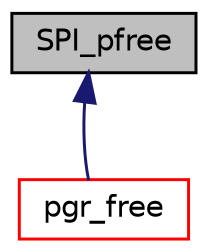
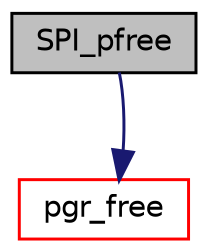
(84, 141) -> (124, 112)
